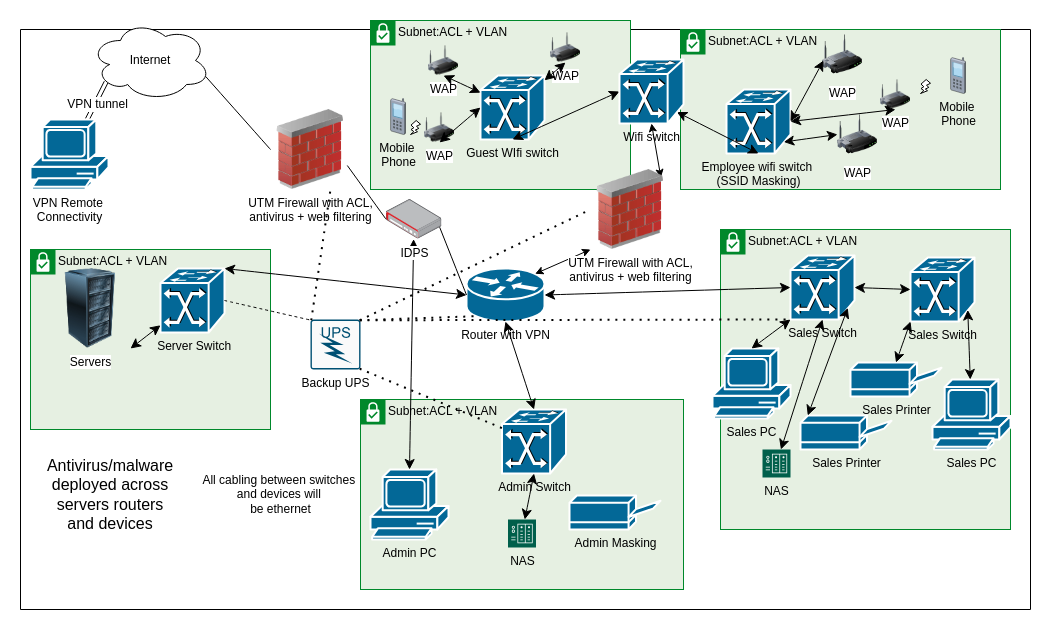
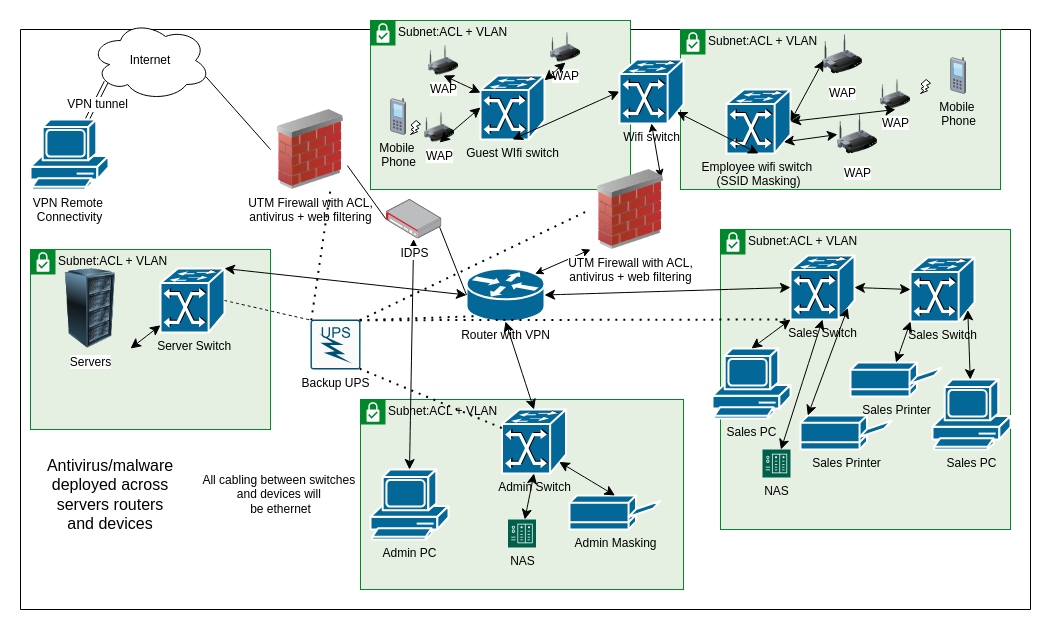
none -> (587, 478)
